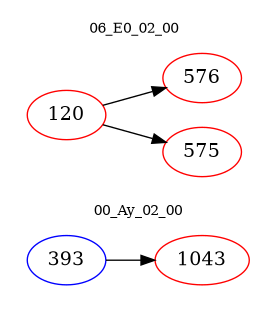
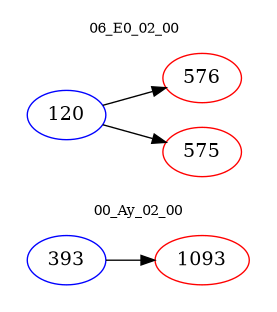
(67, 115) -> (67, 115)
(202, 260) -> (202, 260)
